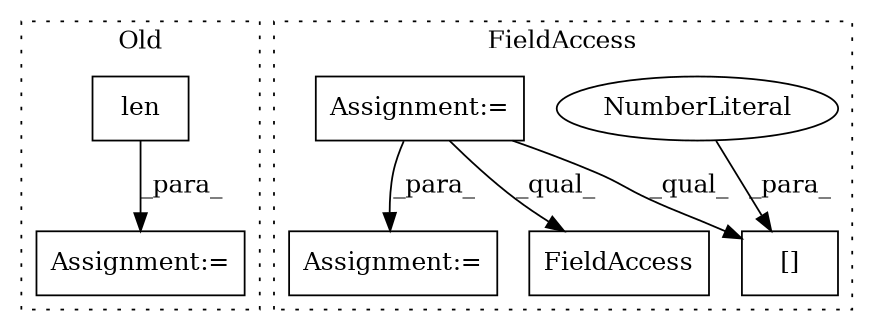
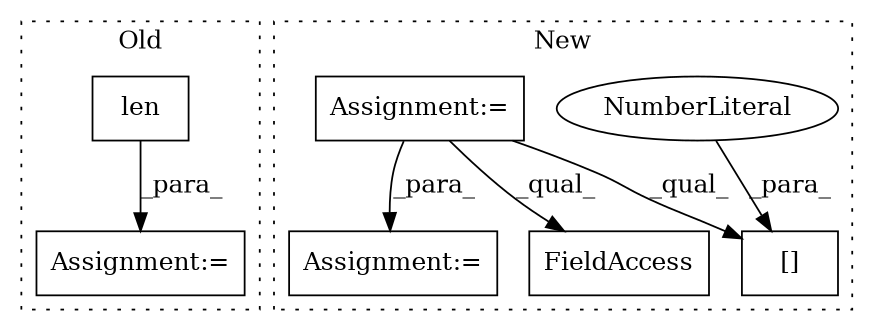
(563, 42) -> (563, 42)
